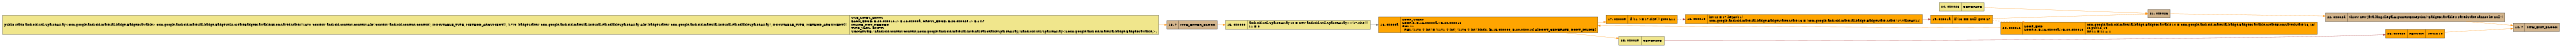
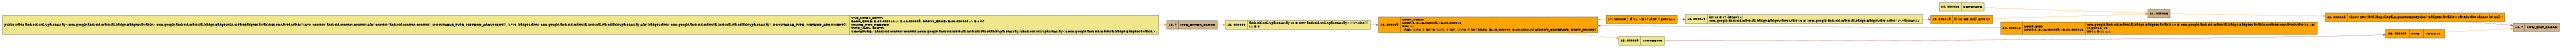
(2415, 17) -> (2415, 17)
(1804, 19) -> (1804, 19)
(1601, 22) -> (1603, 19)
(2488, 23) -> (2488, 23)
(1801, 27) -> (1801, 27)
(2417, 34) -> (2415, 34)
(1653, 41) -> (1653, 41)
